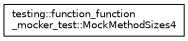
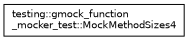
(94, 20) -> (94, 20)
